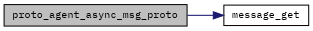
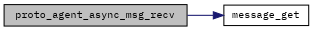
(96, 15) -> (96, 15)
